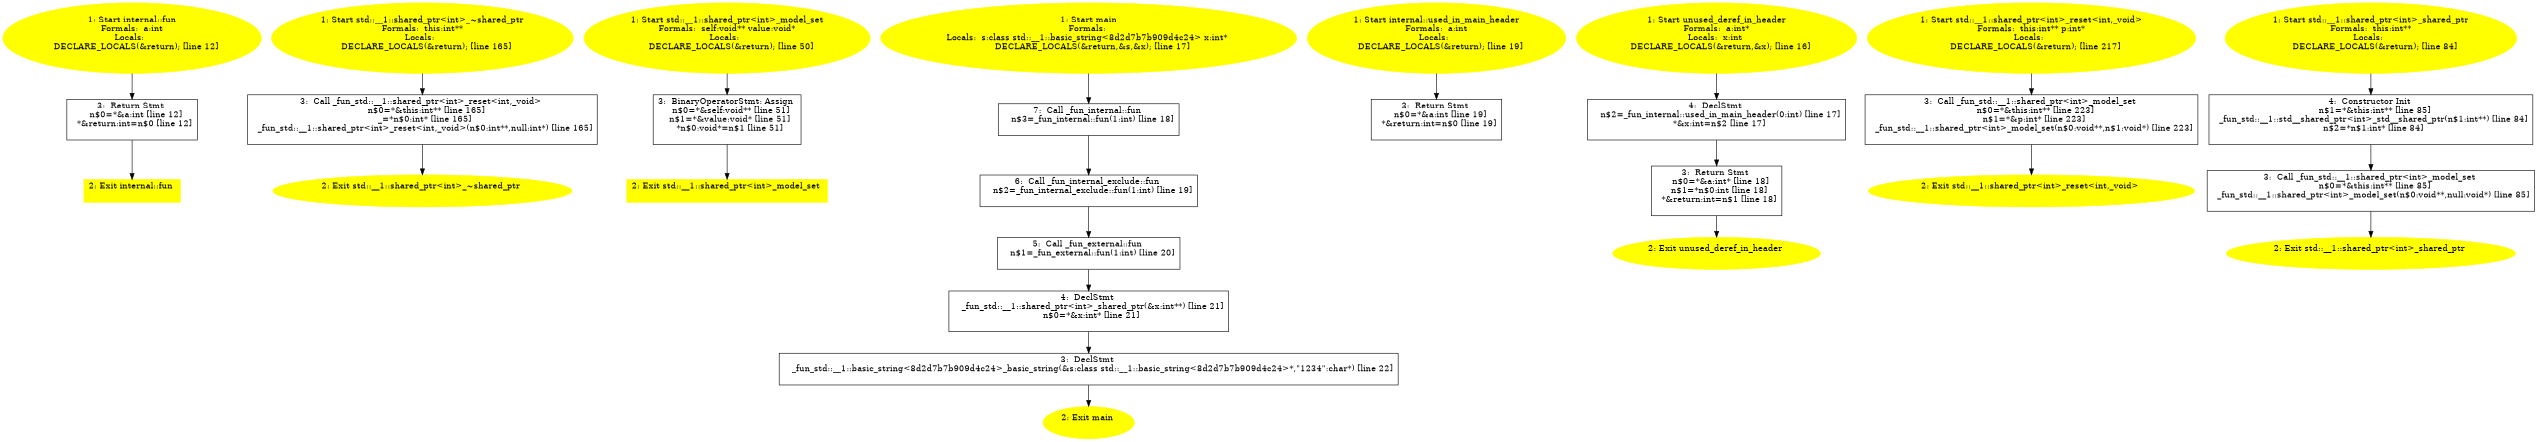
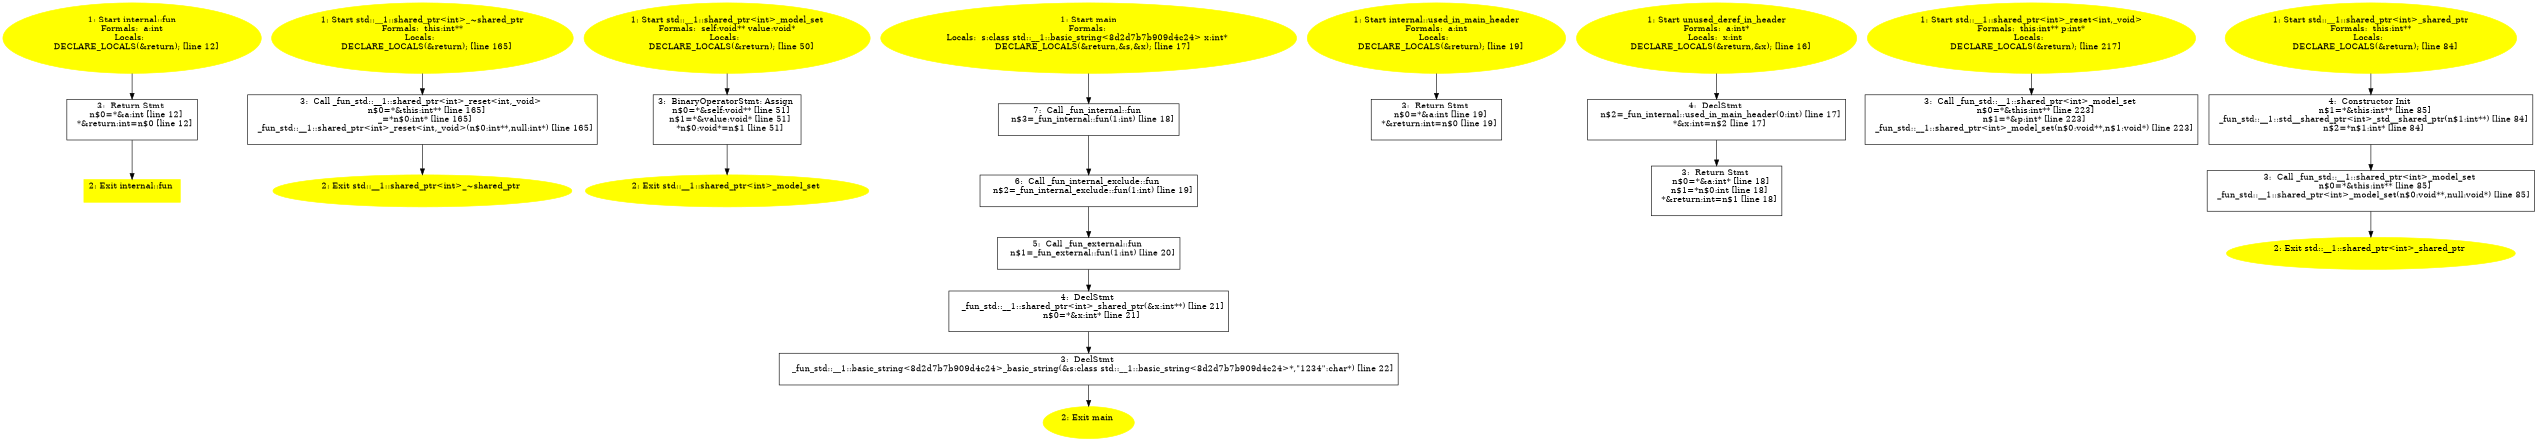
(727, 191) -> (727, 191)
(2032, 191) -> none
(1717, 253) -> none
